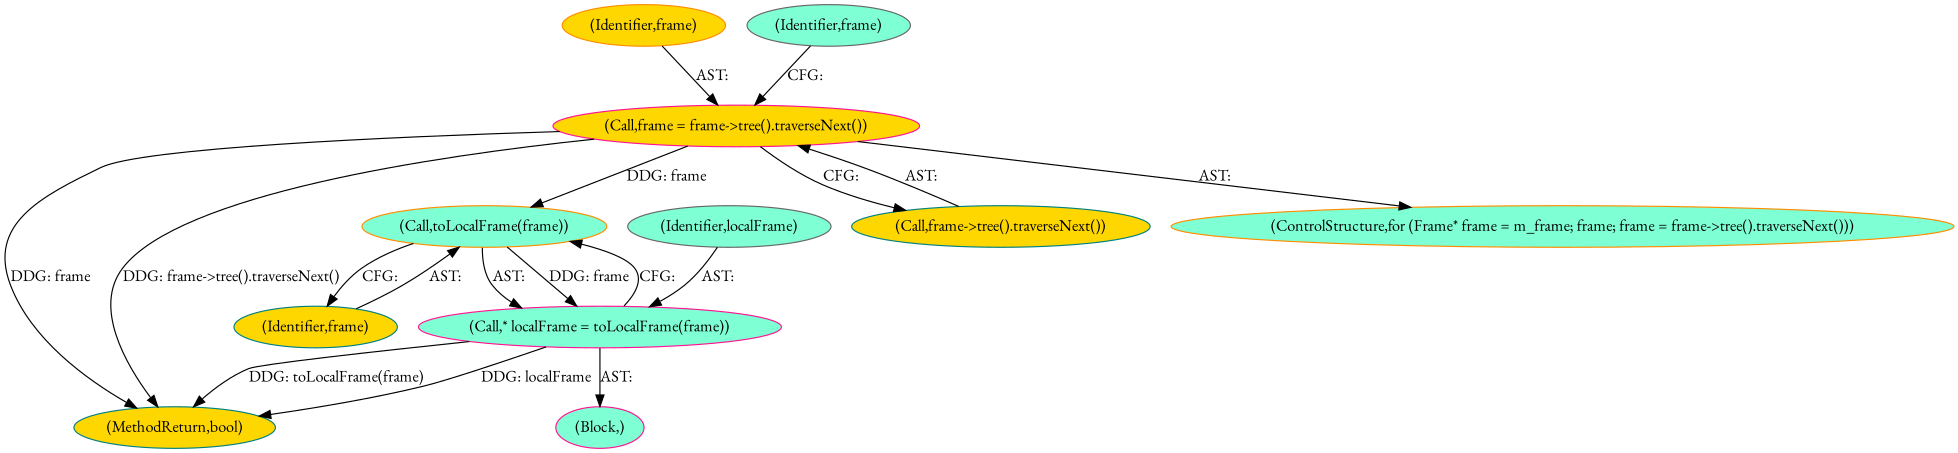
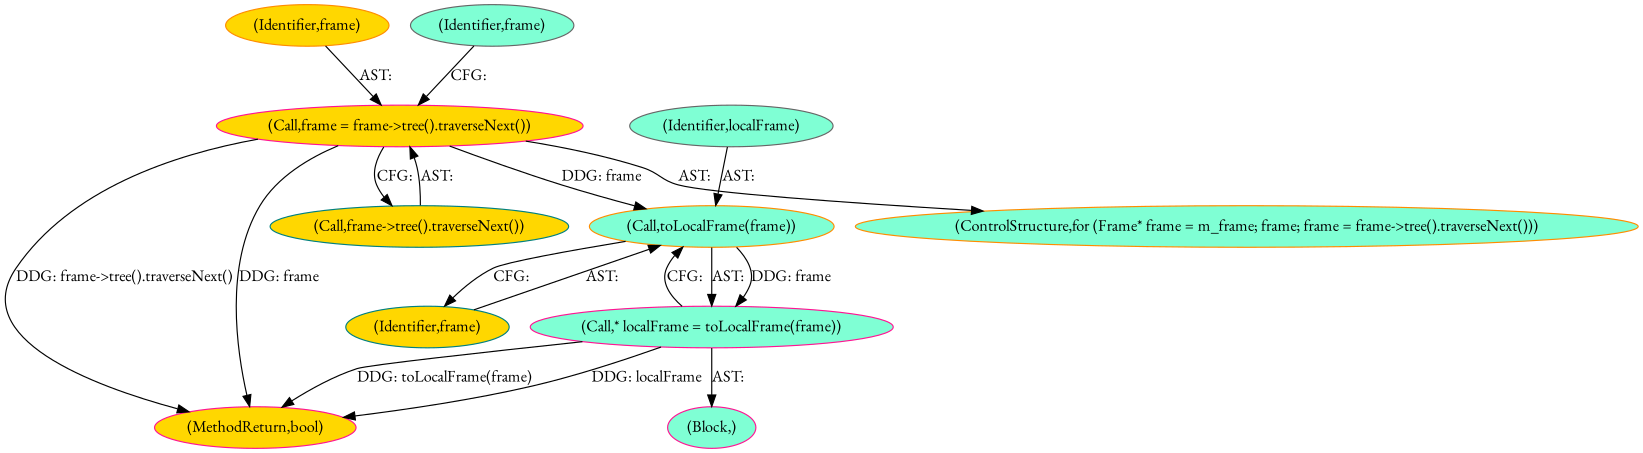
(692, 278) -> (723, 170)
(175, 428) -> (255, 428)
